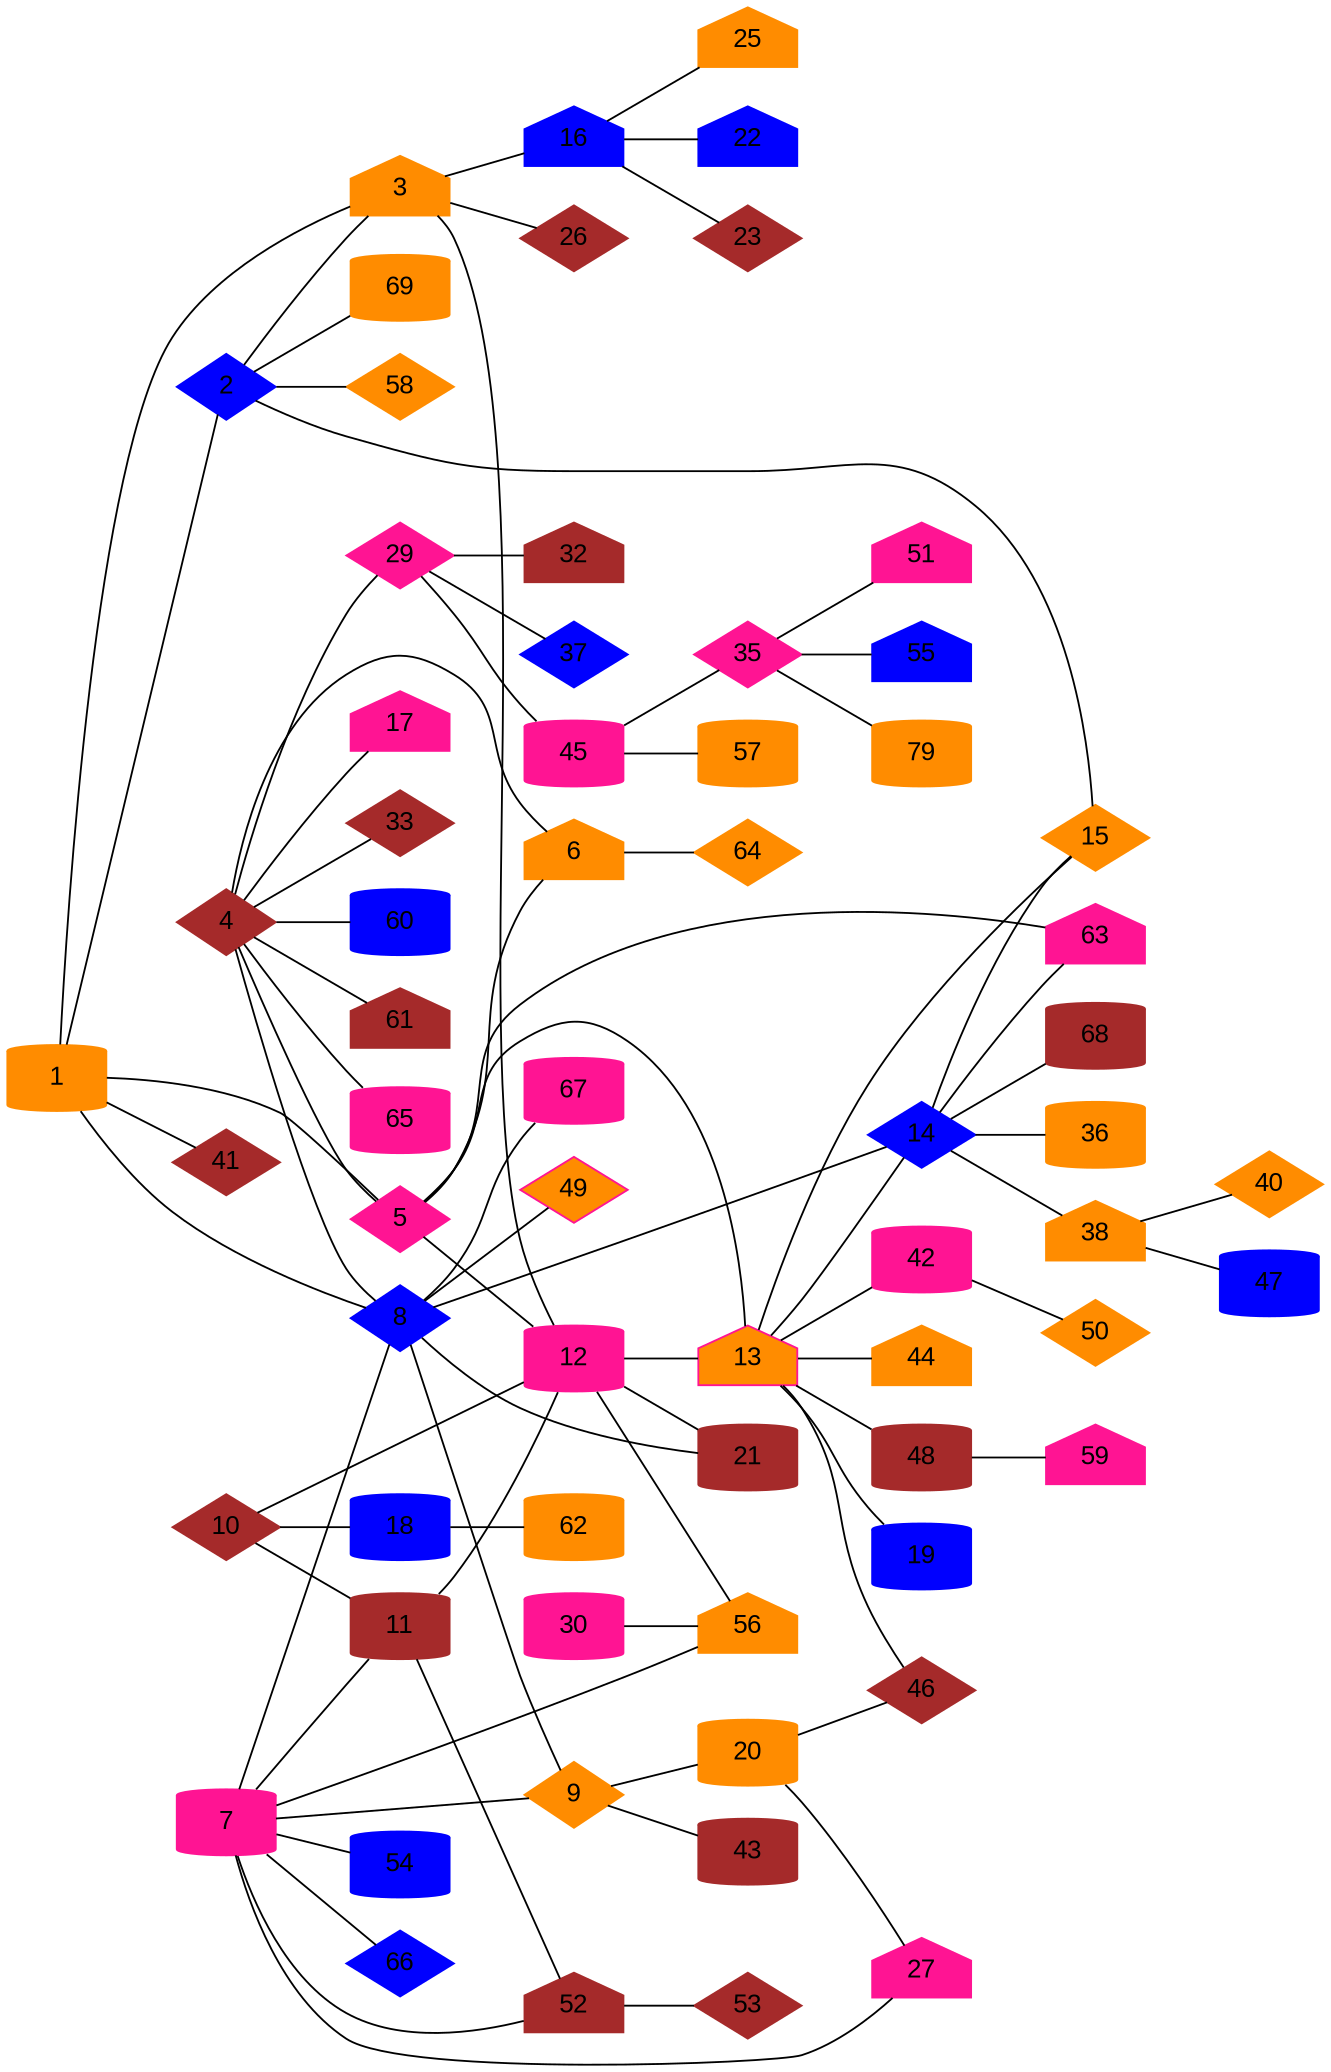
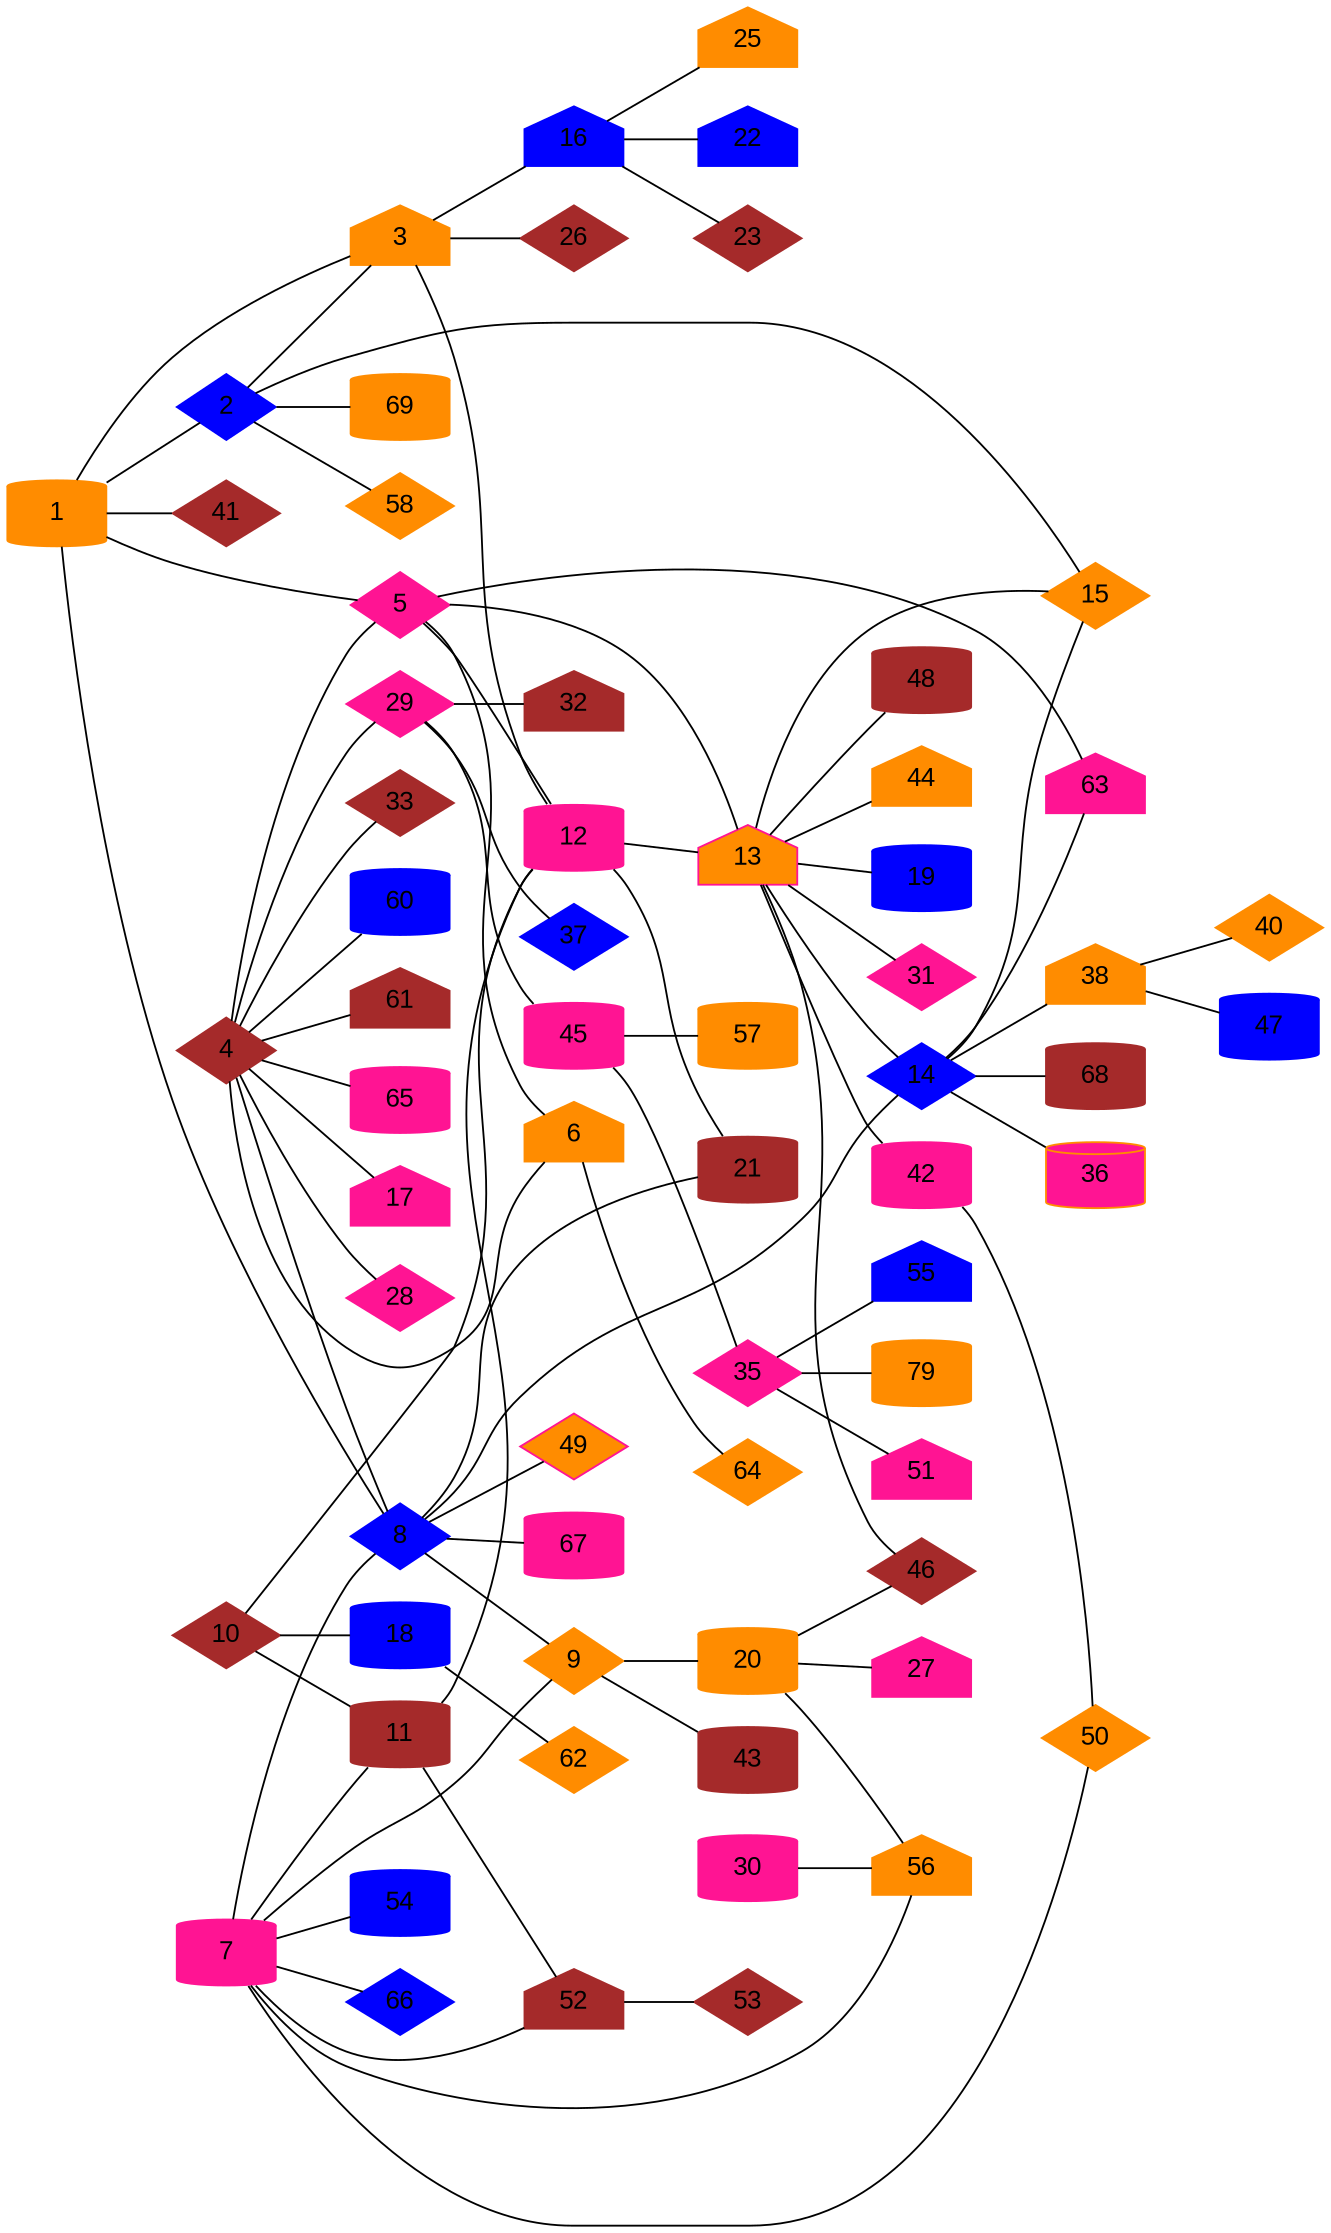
none -> (922, 977)
(1095, 1135) -> (1095, 1175)
none -> (400, 1298)
(1095, 1458) -> none
(664, 1497) -> (847, 1766)
(574, 1527) -> (574, 1760)
(518, 2063) -> (757, 2224)
